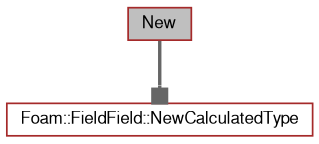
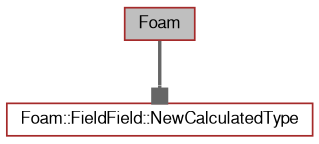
(160, 24) -> (160, 24)
